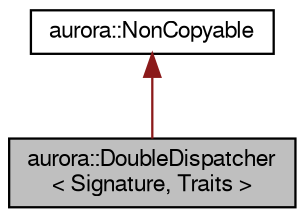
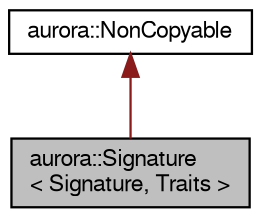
(152, 173) -> (131, 173)
